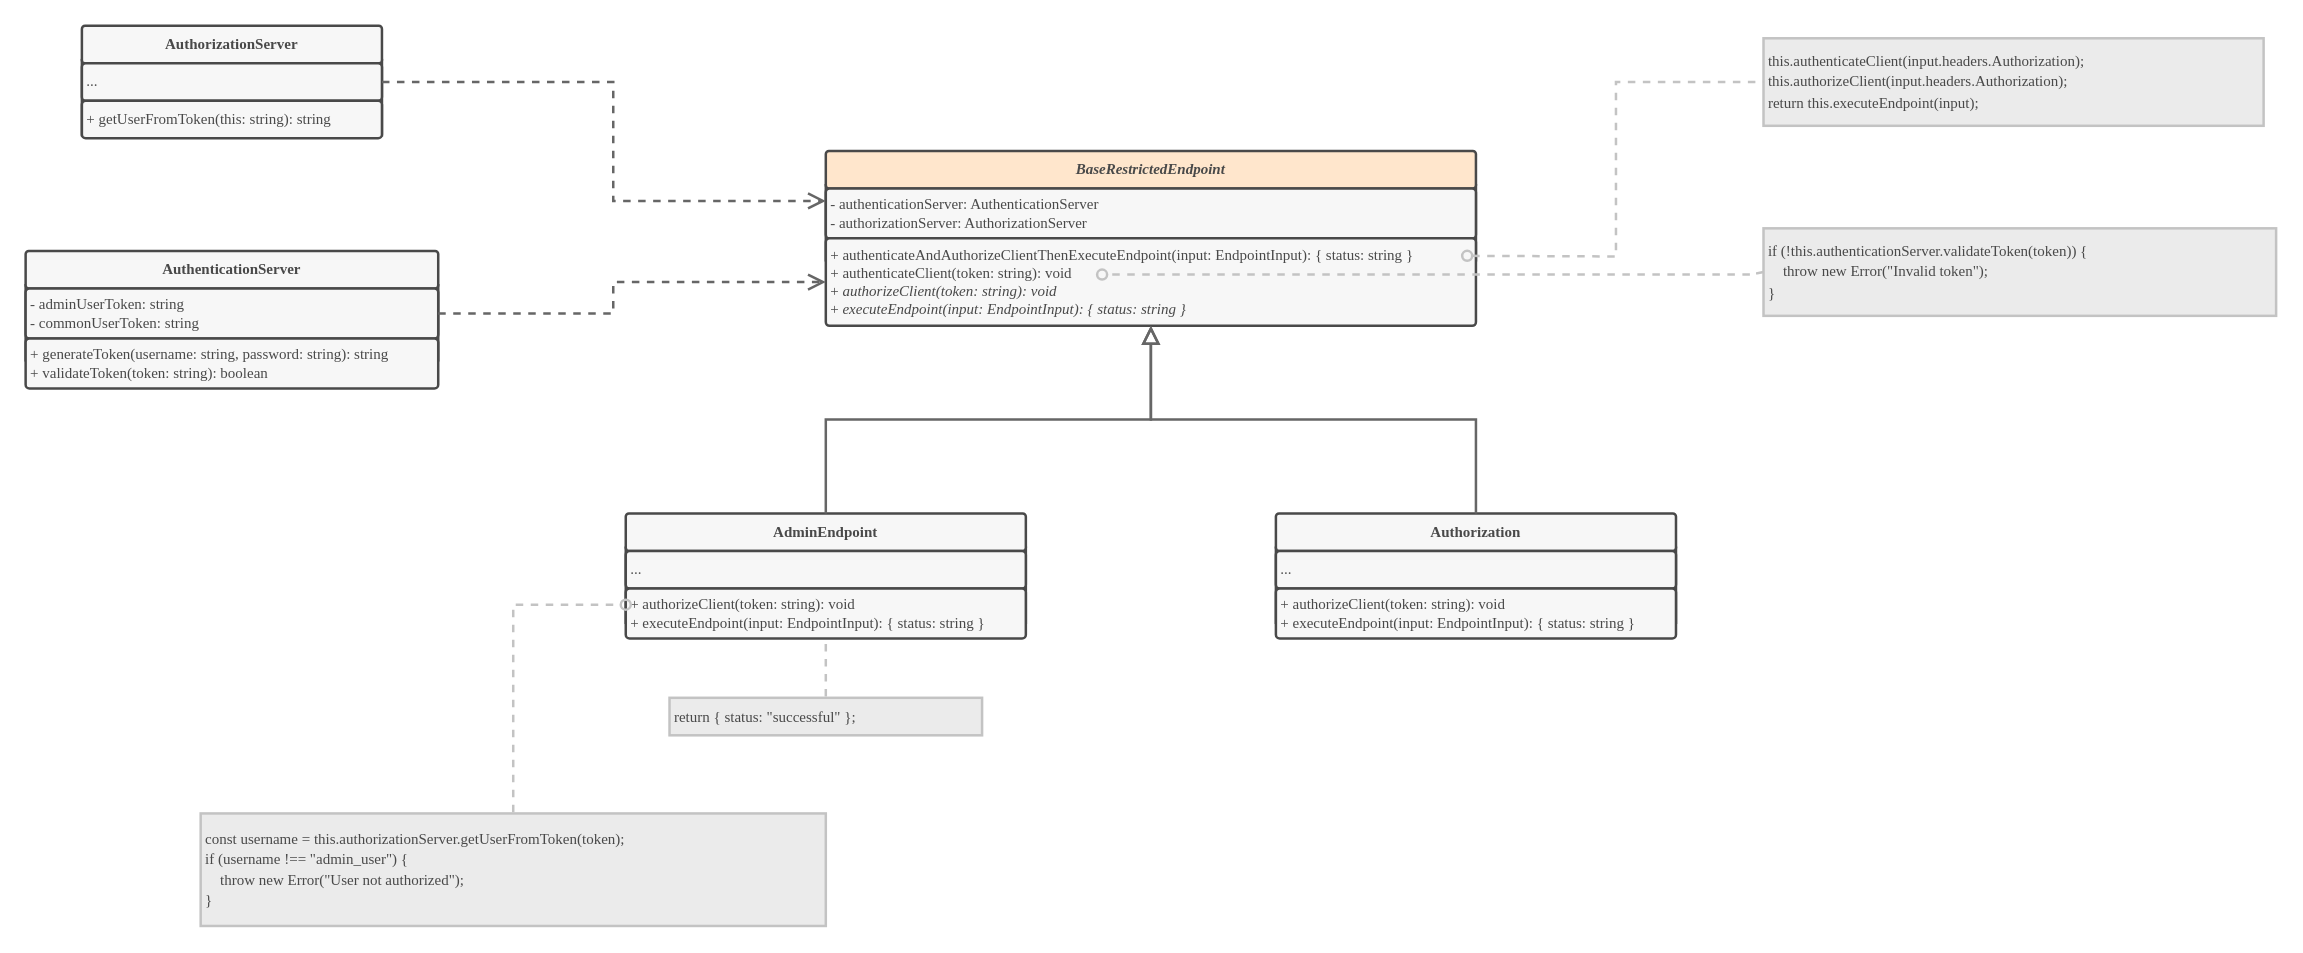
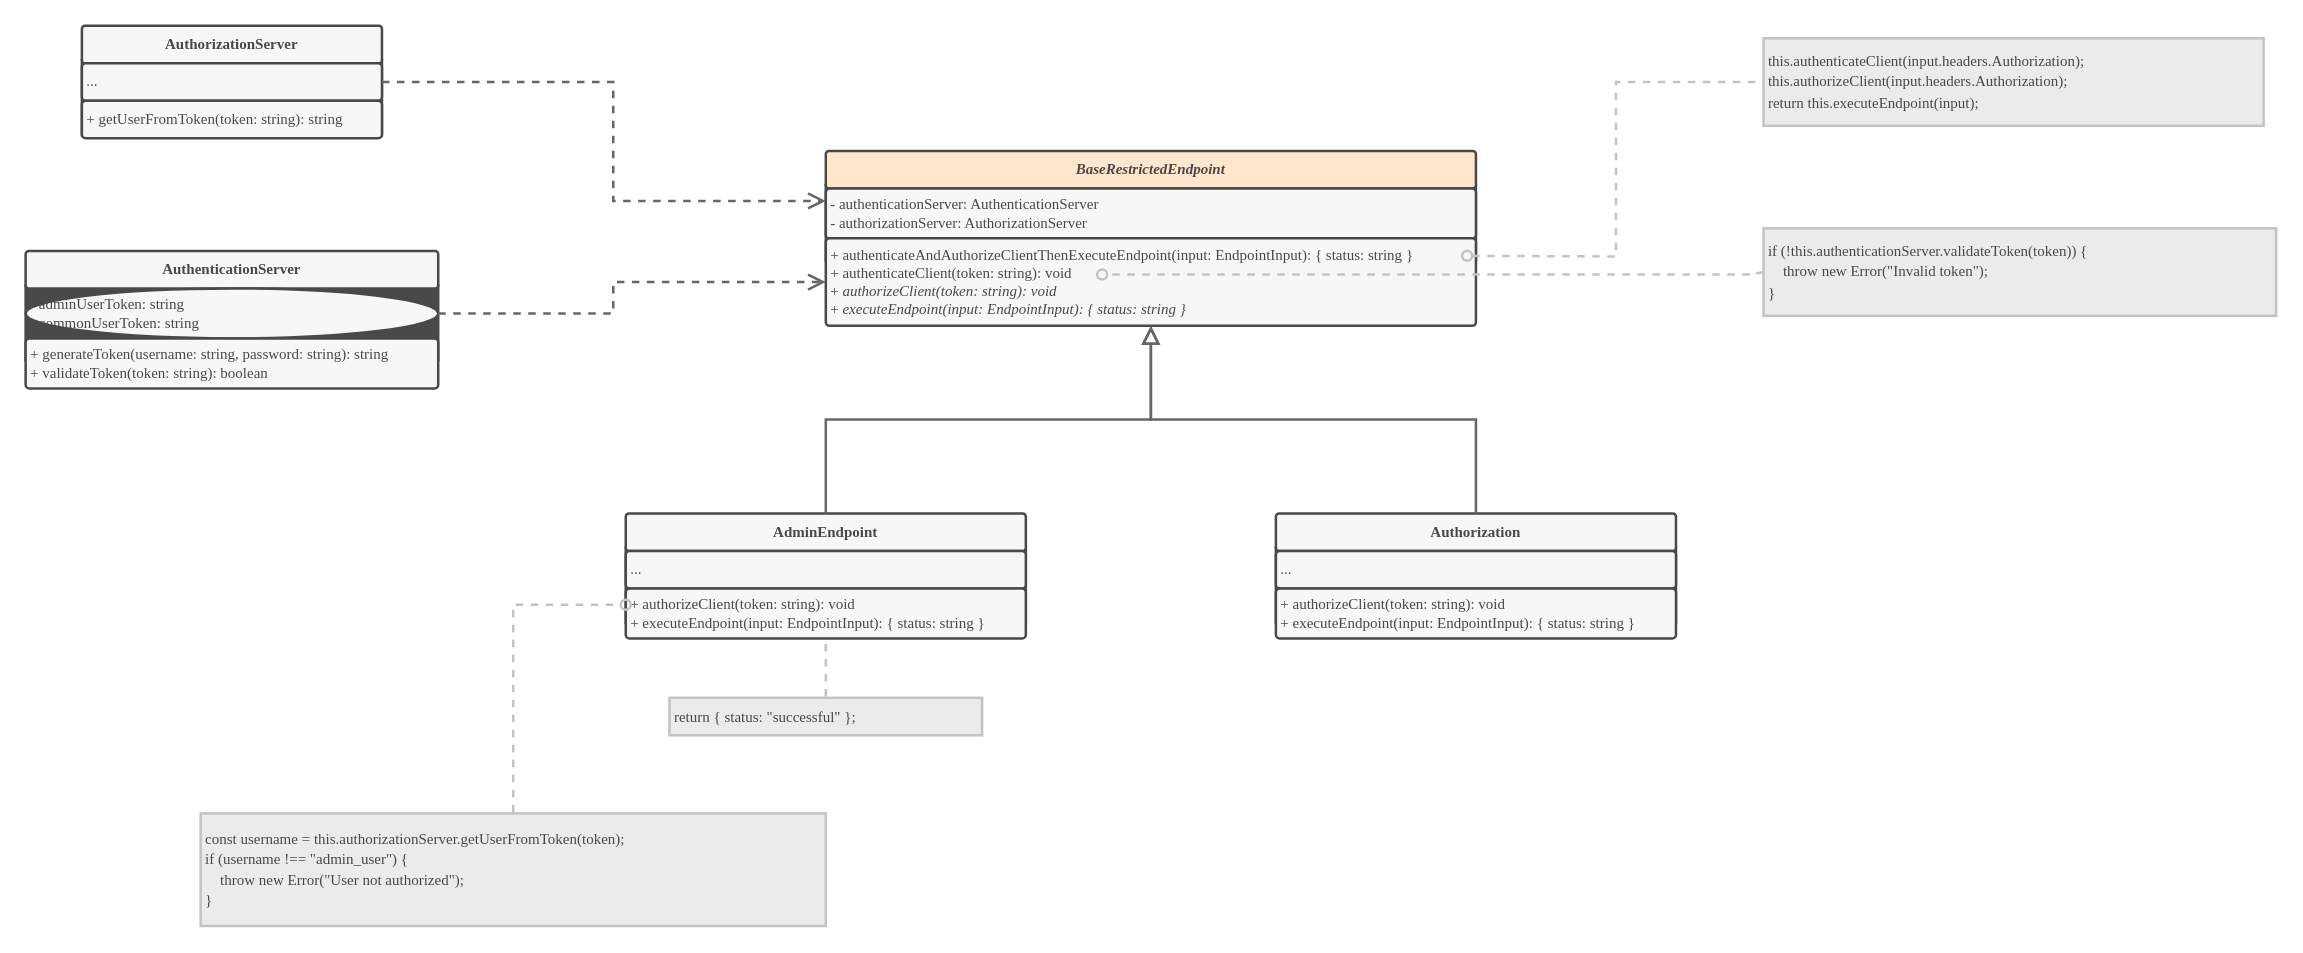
(234, 119) -> (234, 119)
(232, 313) -> (232, 313)
